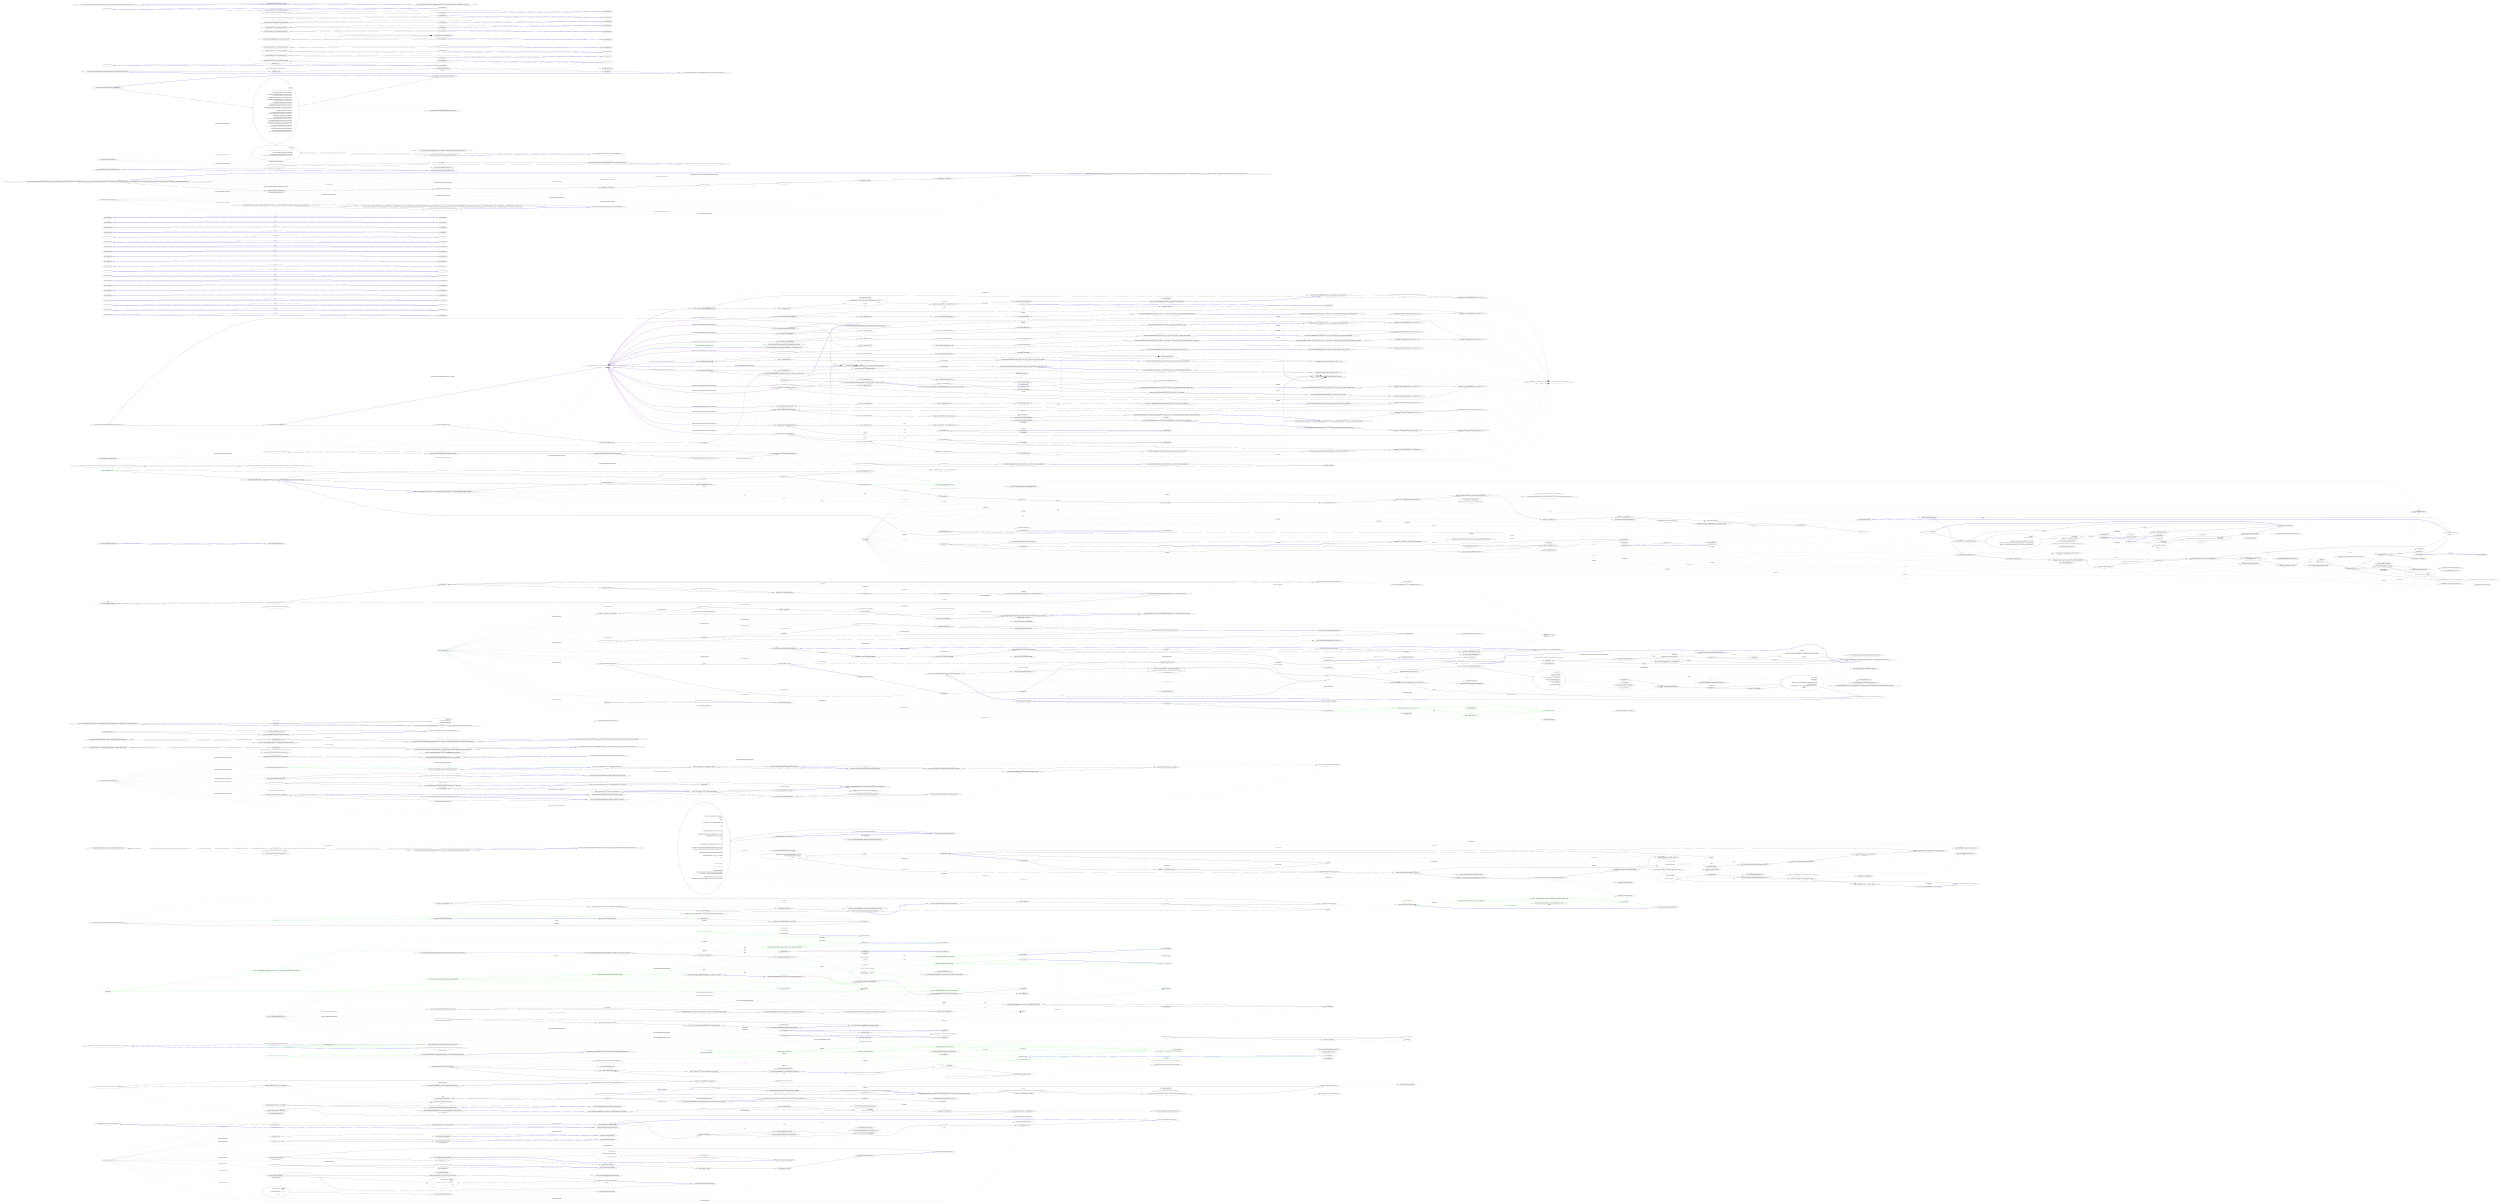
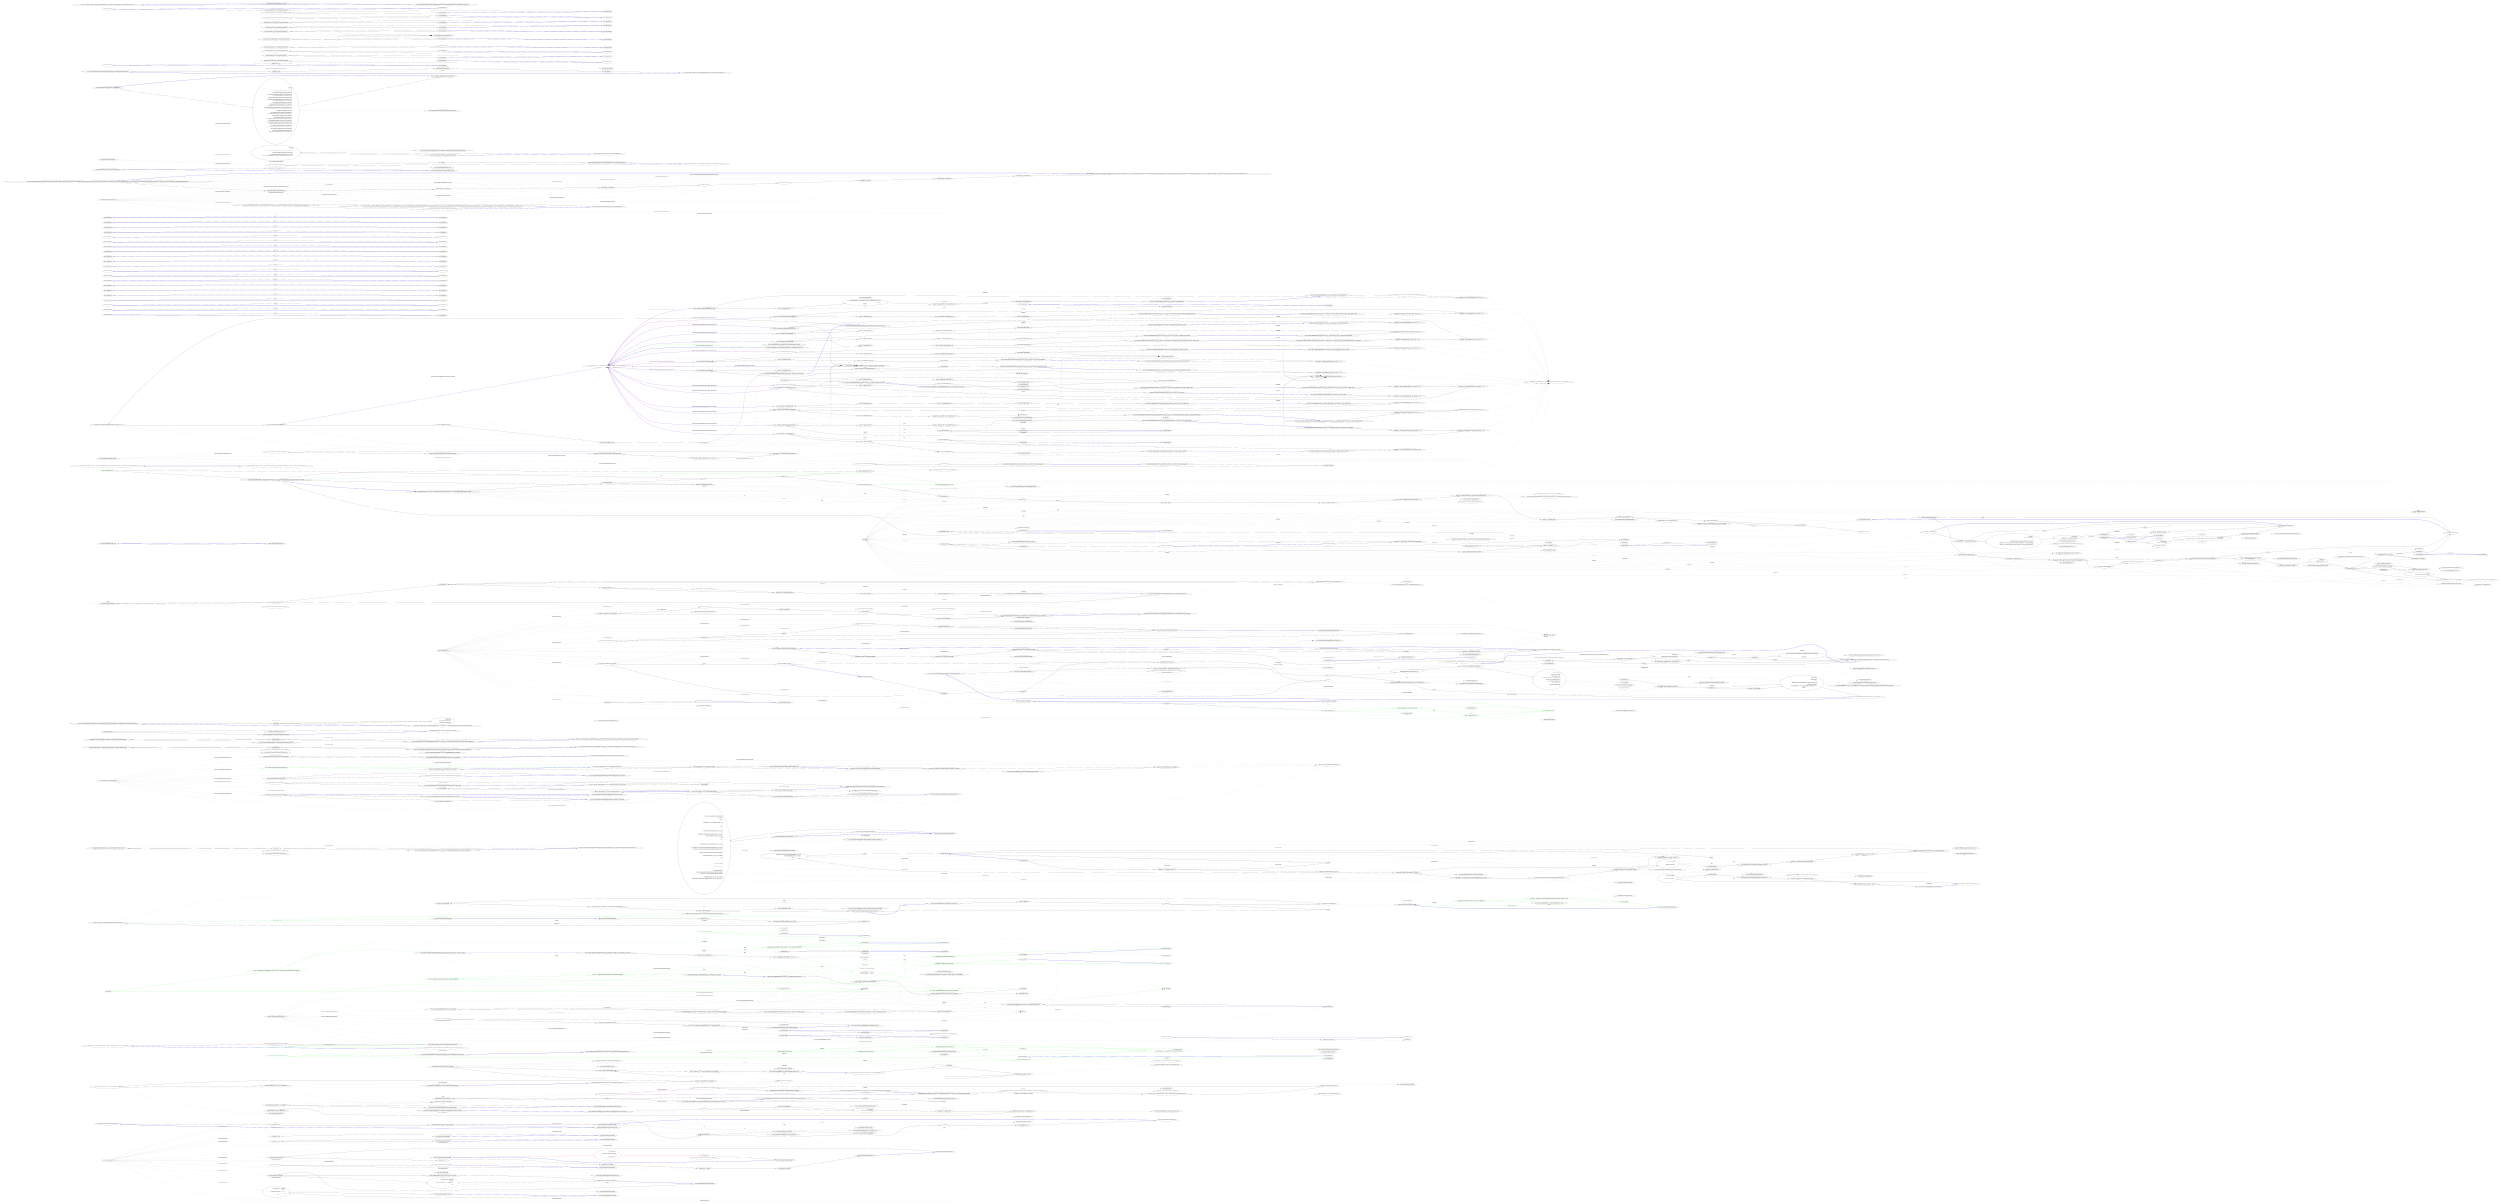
none -> (607, 1196)
